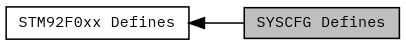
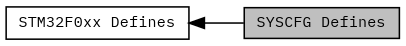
(98, 23) -> (98, 23)
